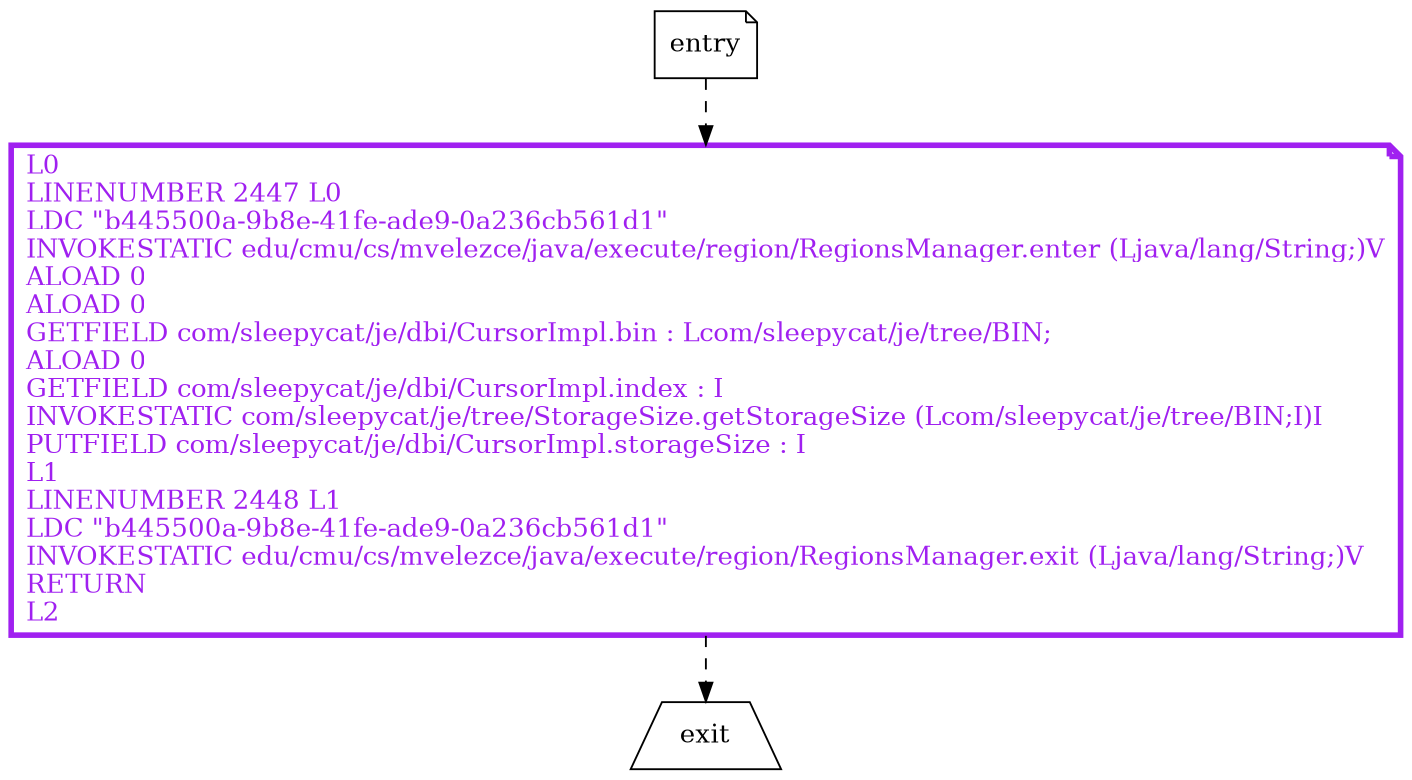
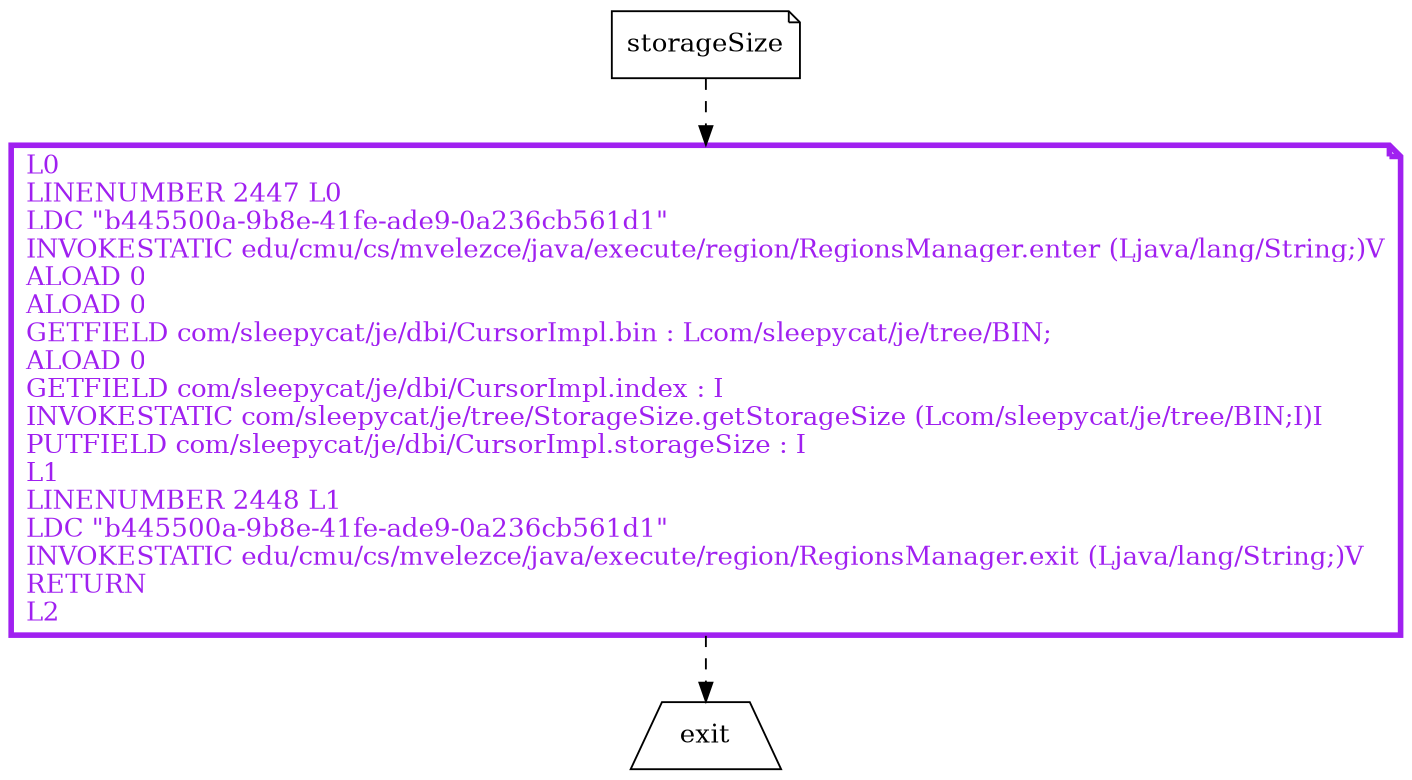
(706, 45) -> (706, 45)
